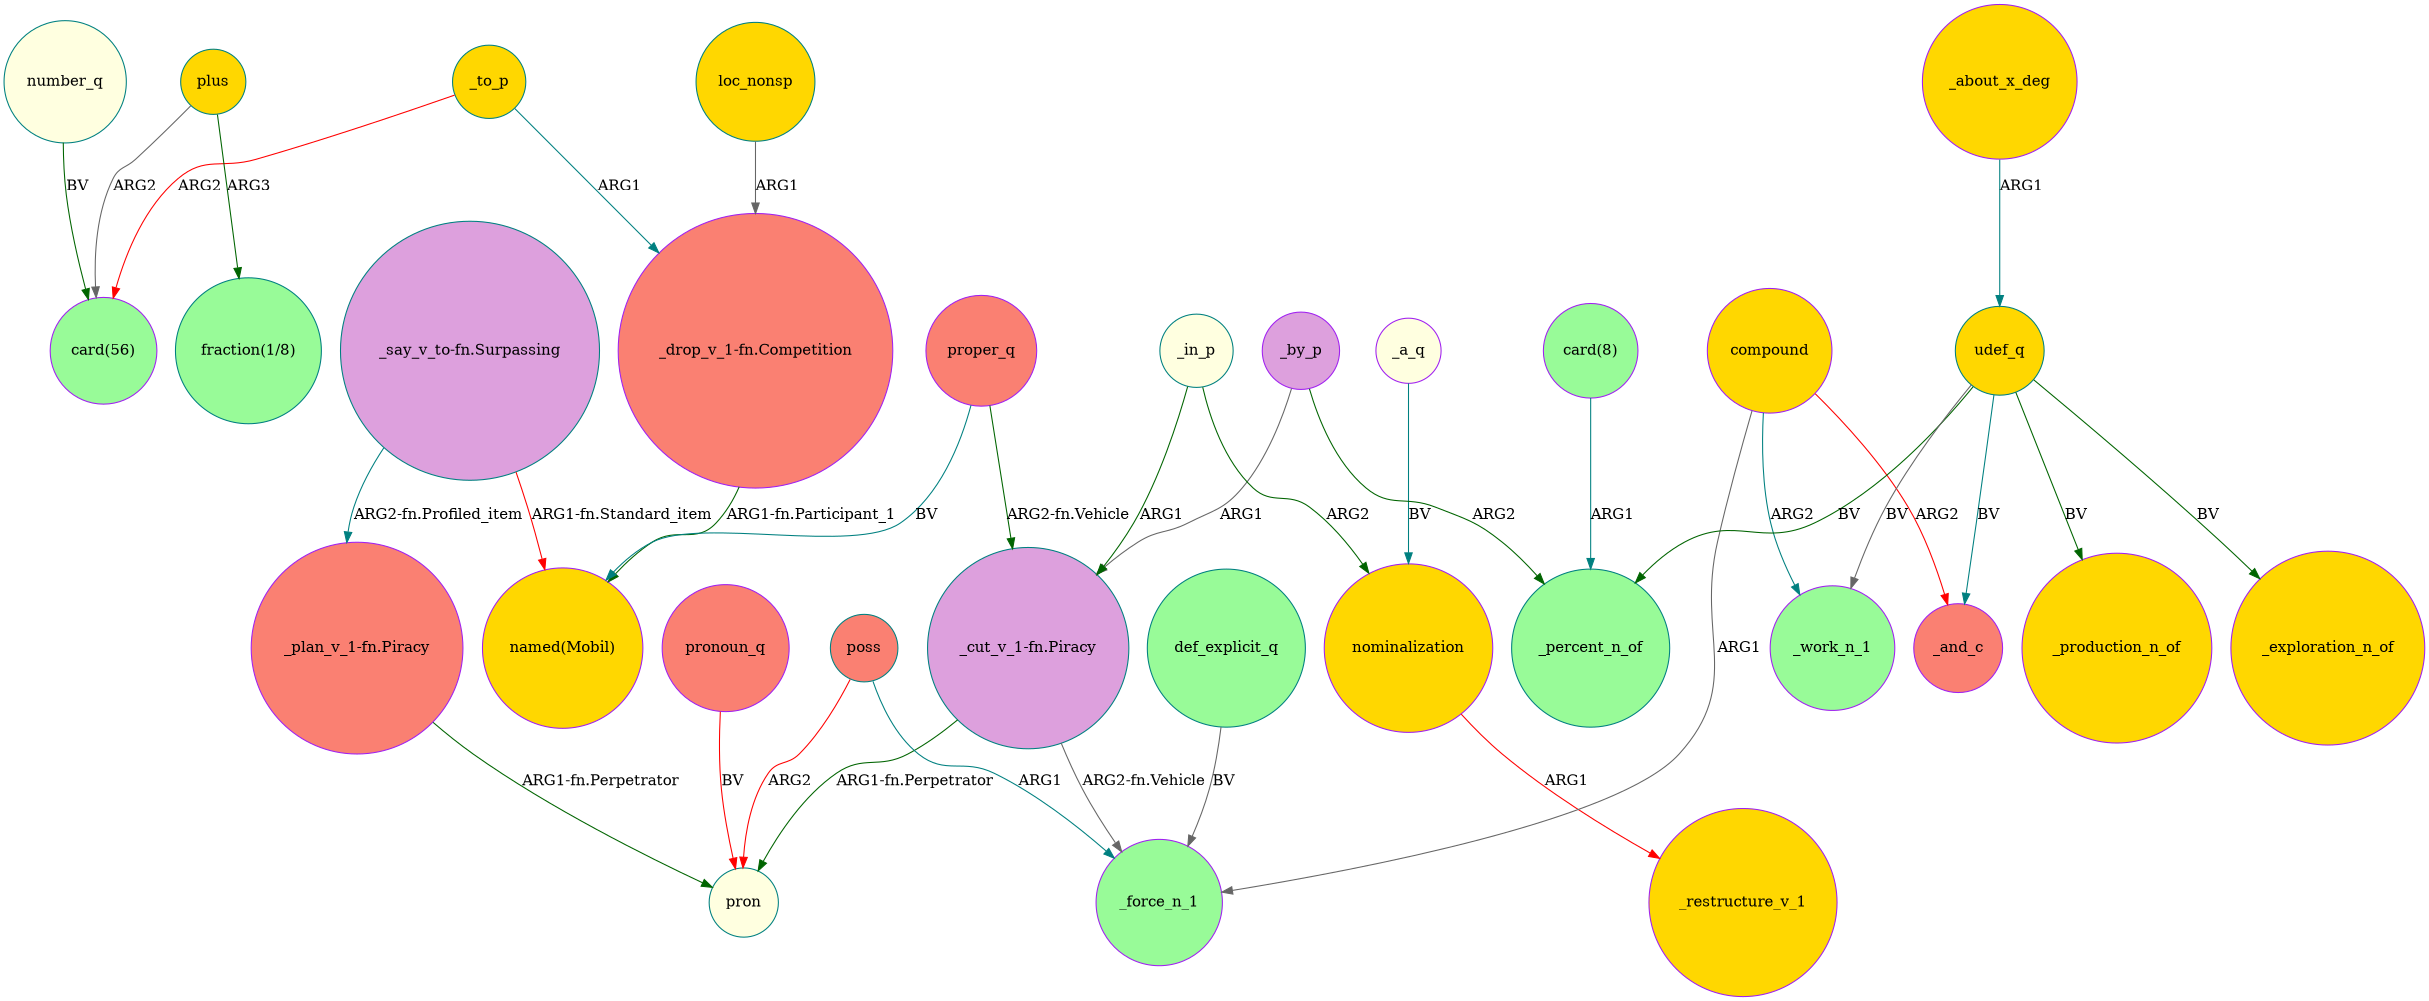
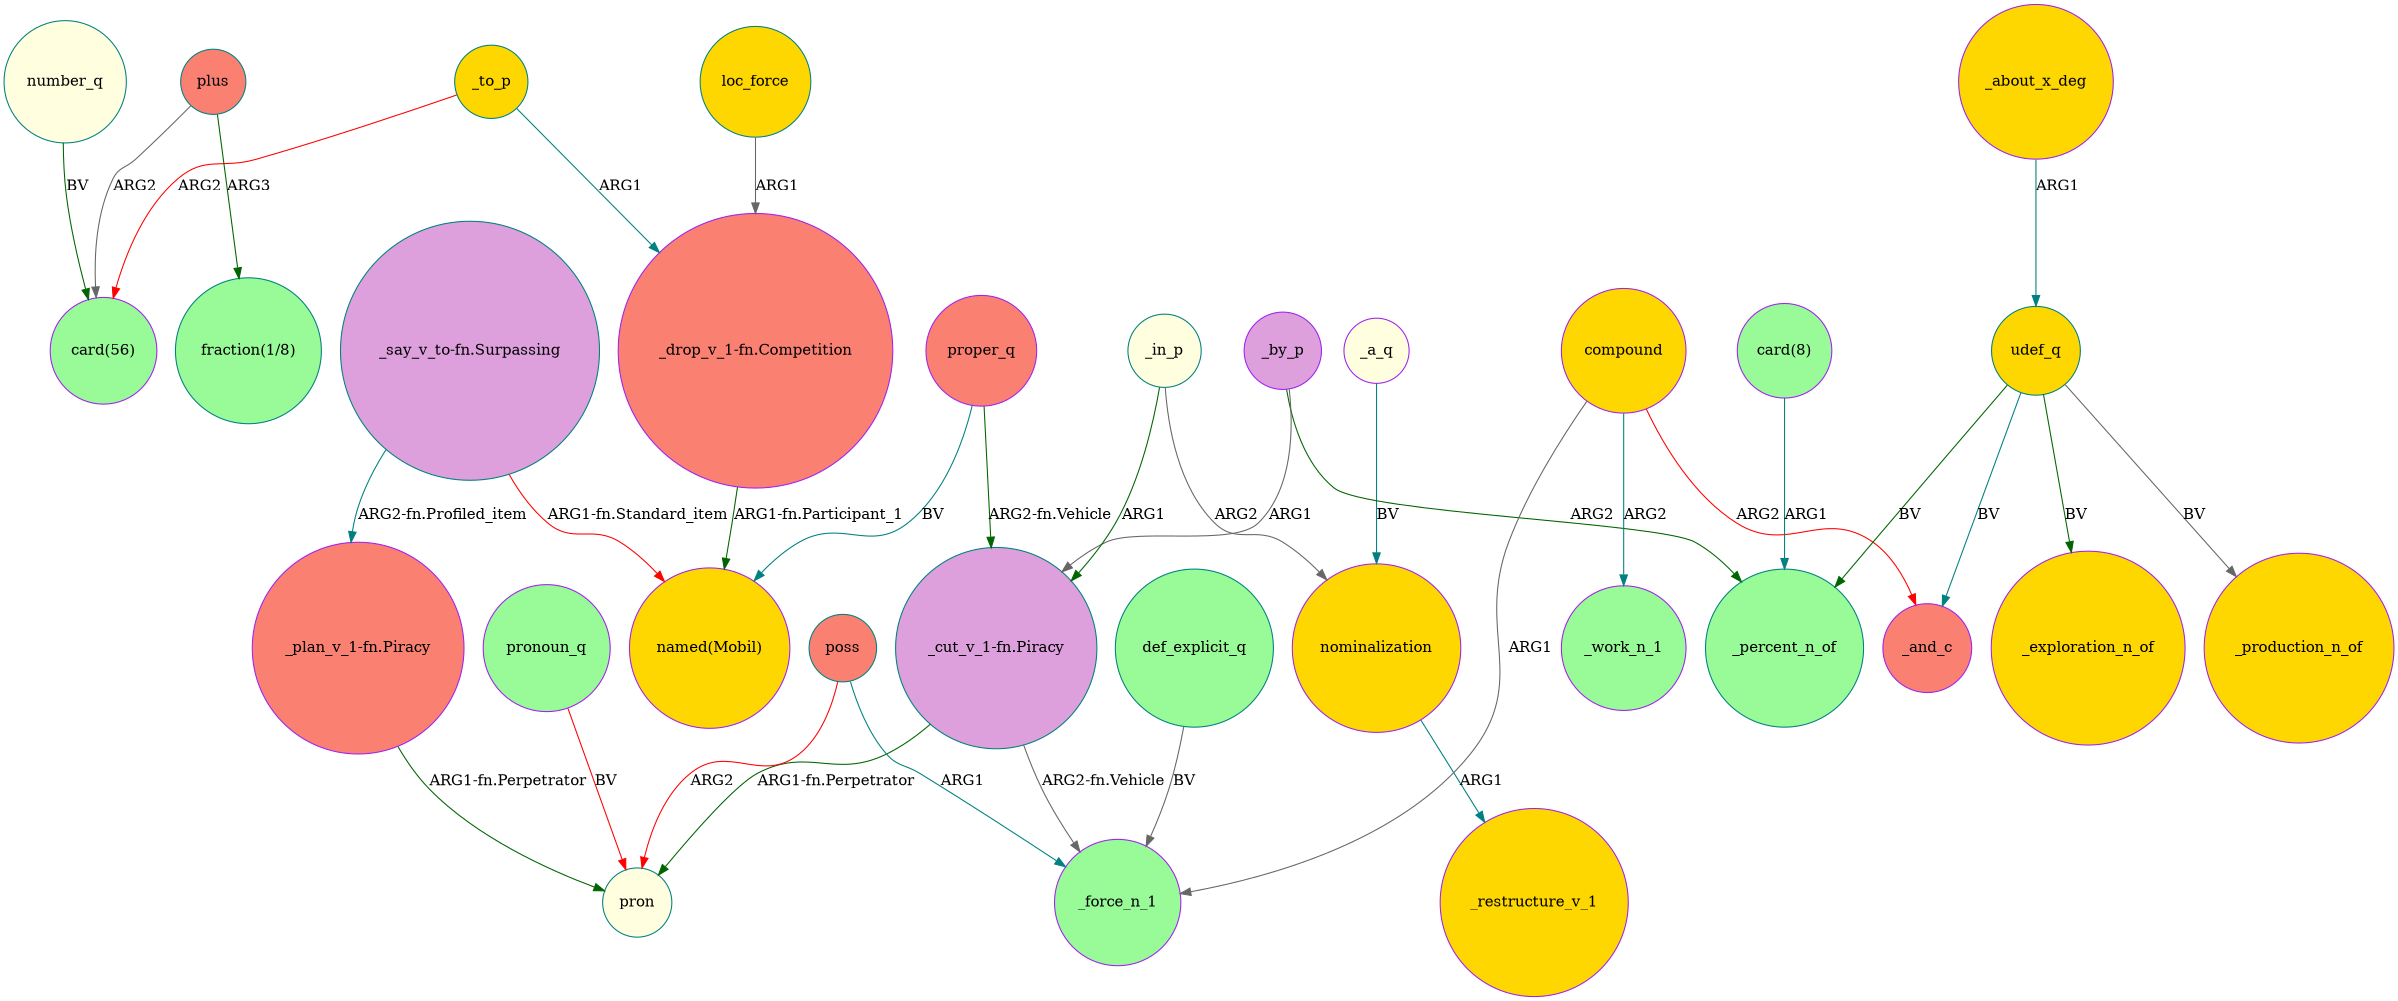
(213, 82) -> (213, 82)
(755, 82) -> (755, 82)
(2047, 471) -> (2147, 477)
(1904, 476) -> none
(1264, 495) -> (1206, 513)
(726, 648) -> (547, 648)
(1550, 791) -> (1448, 764)
